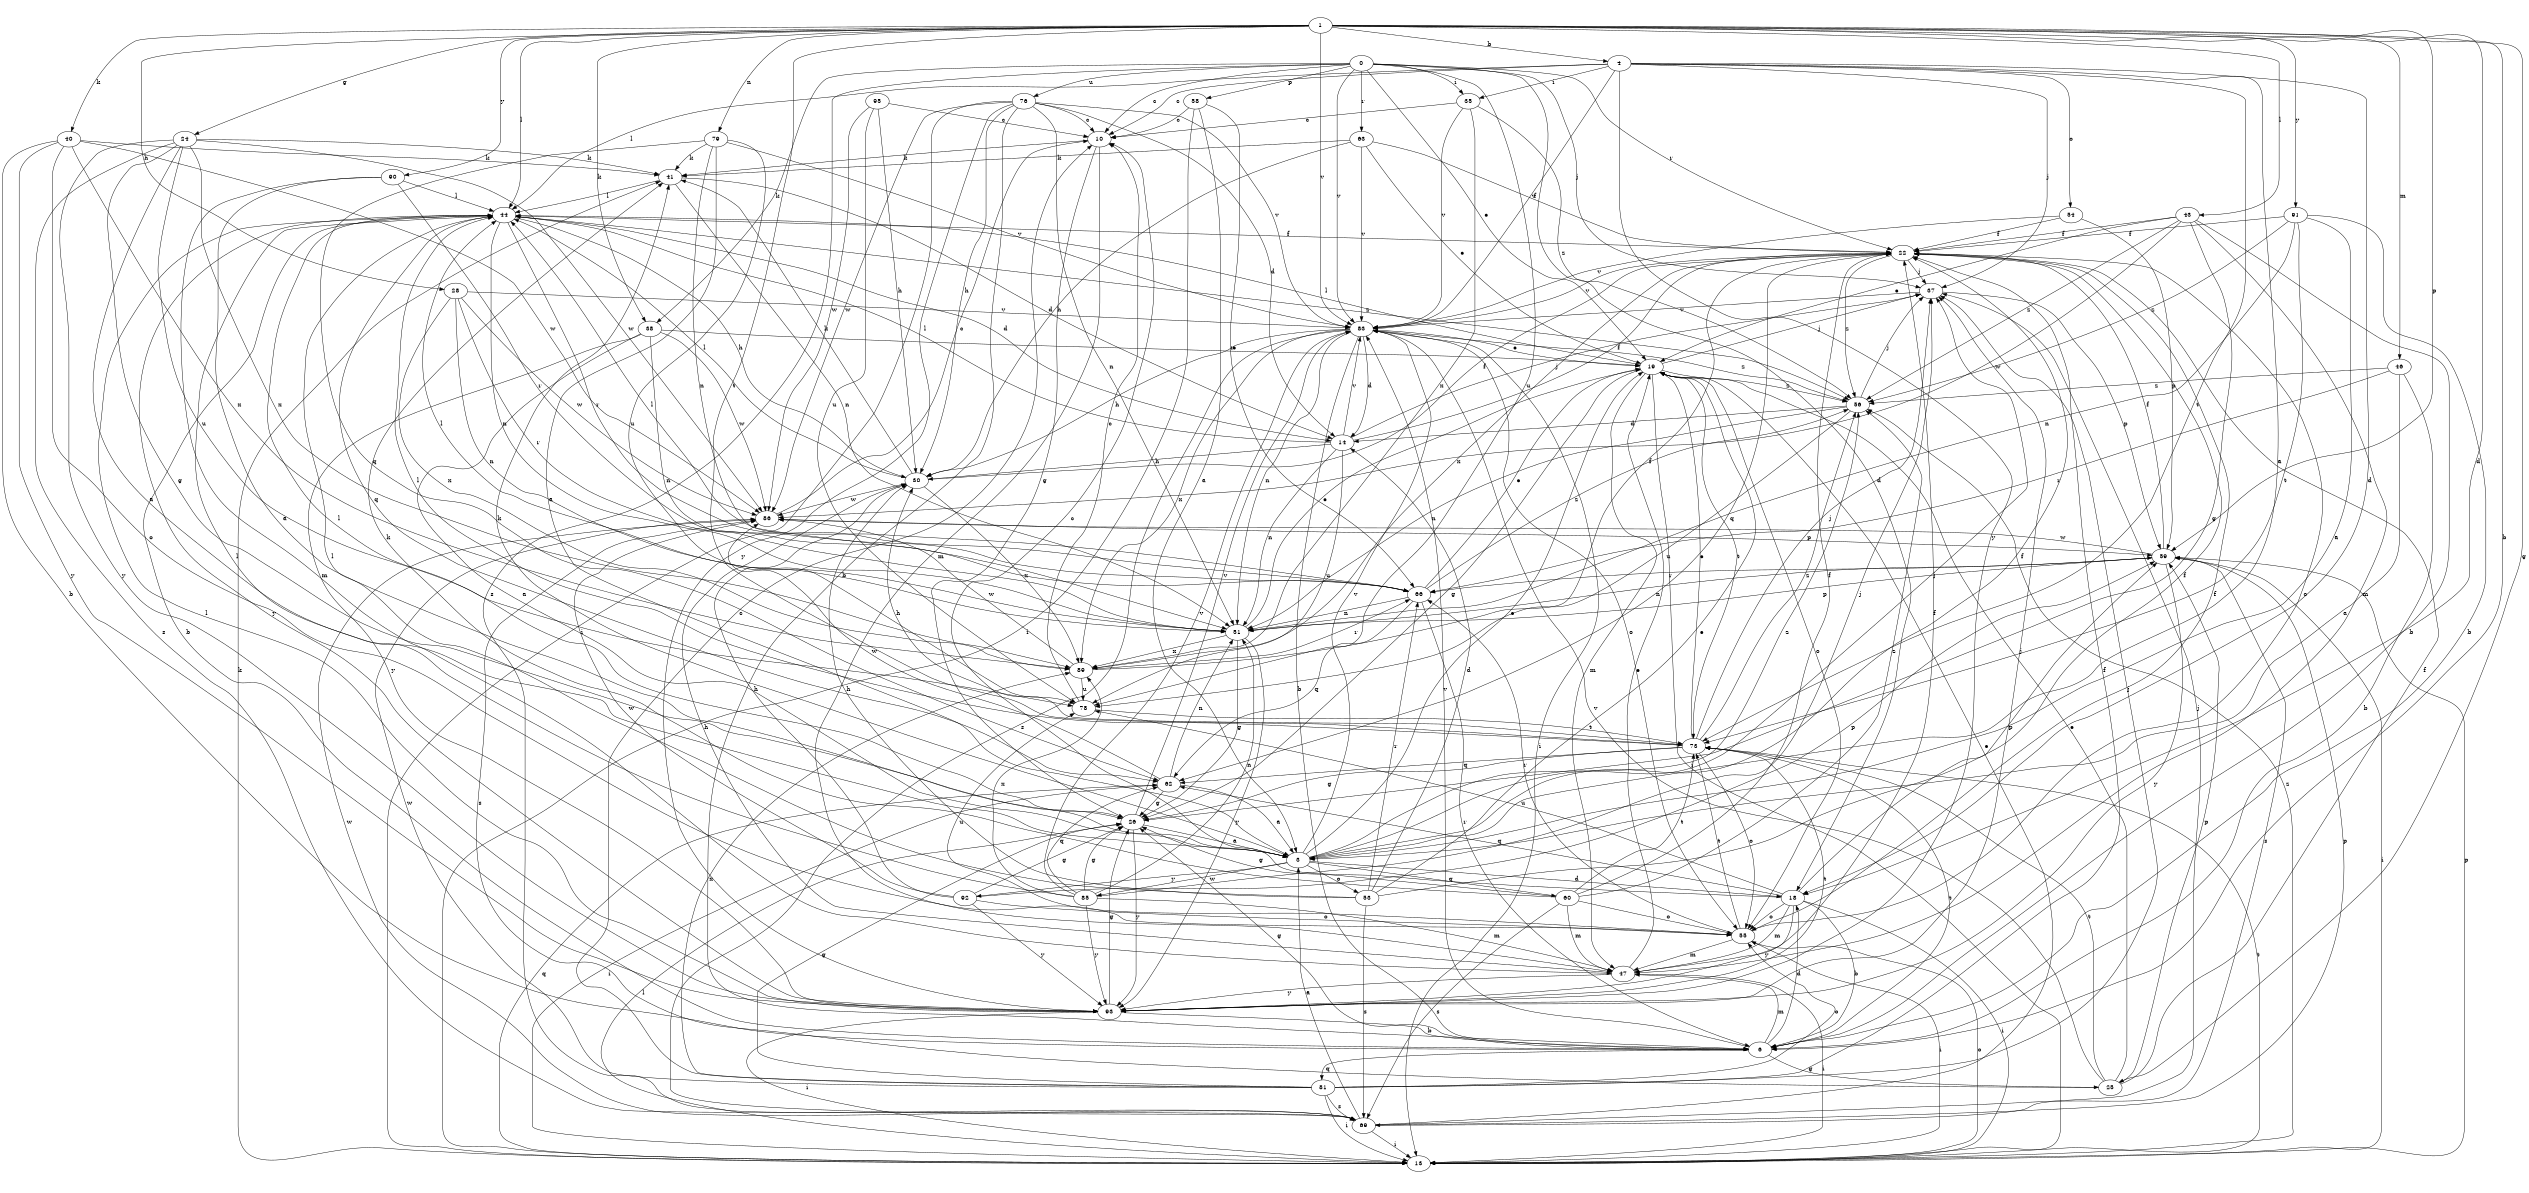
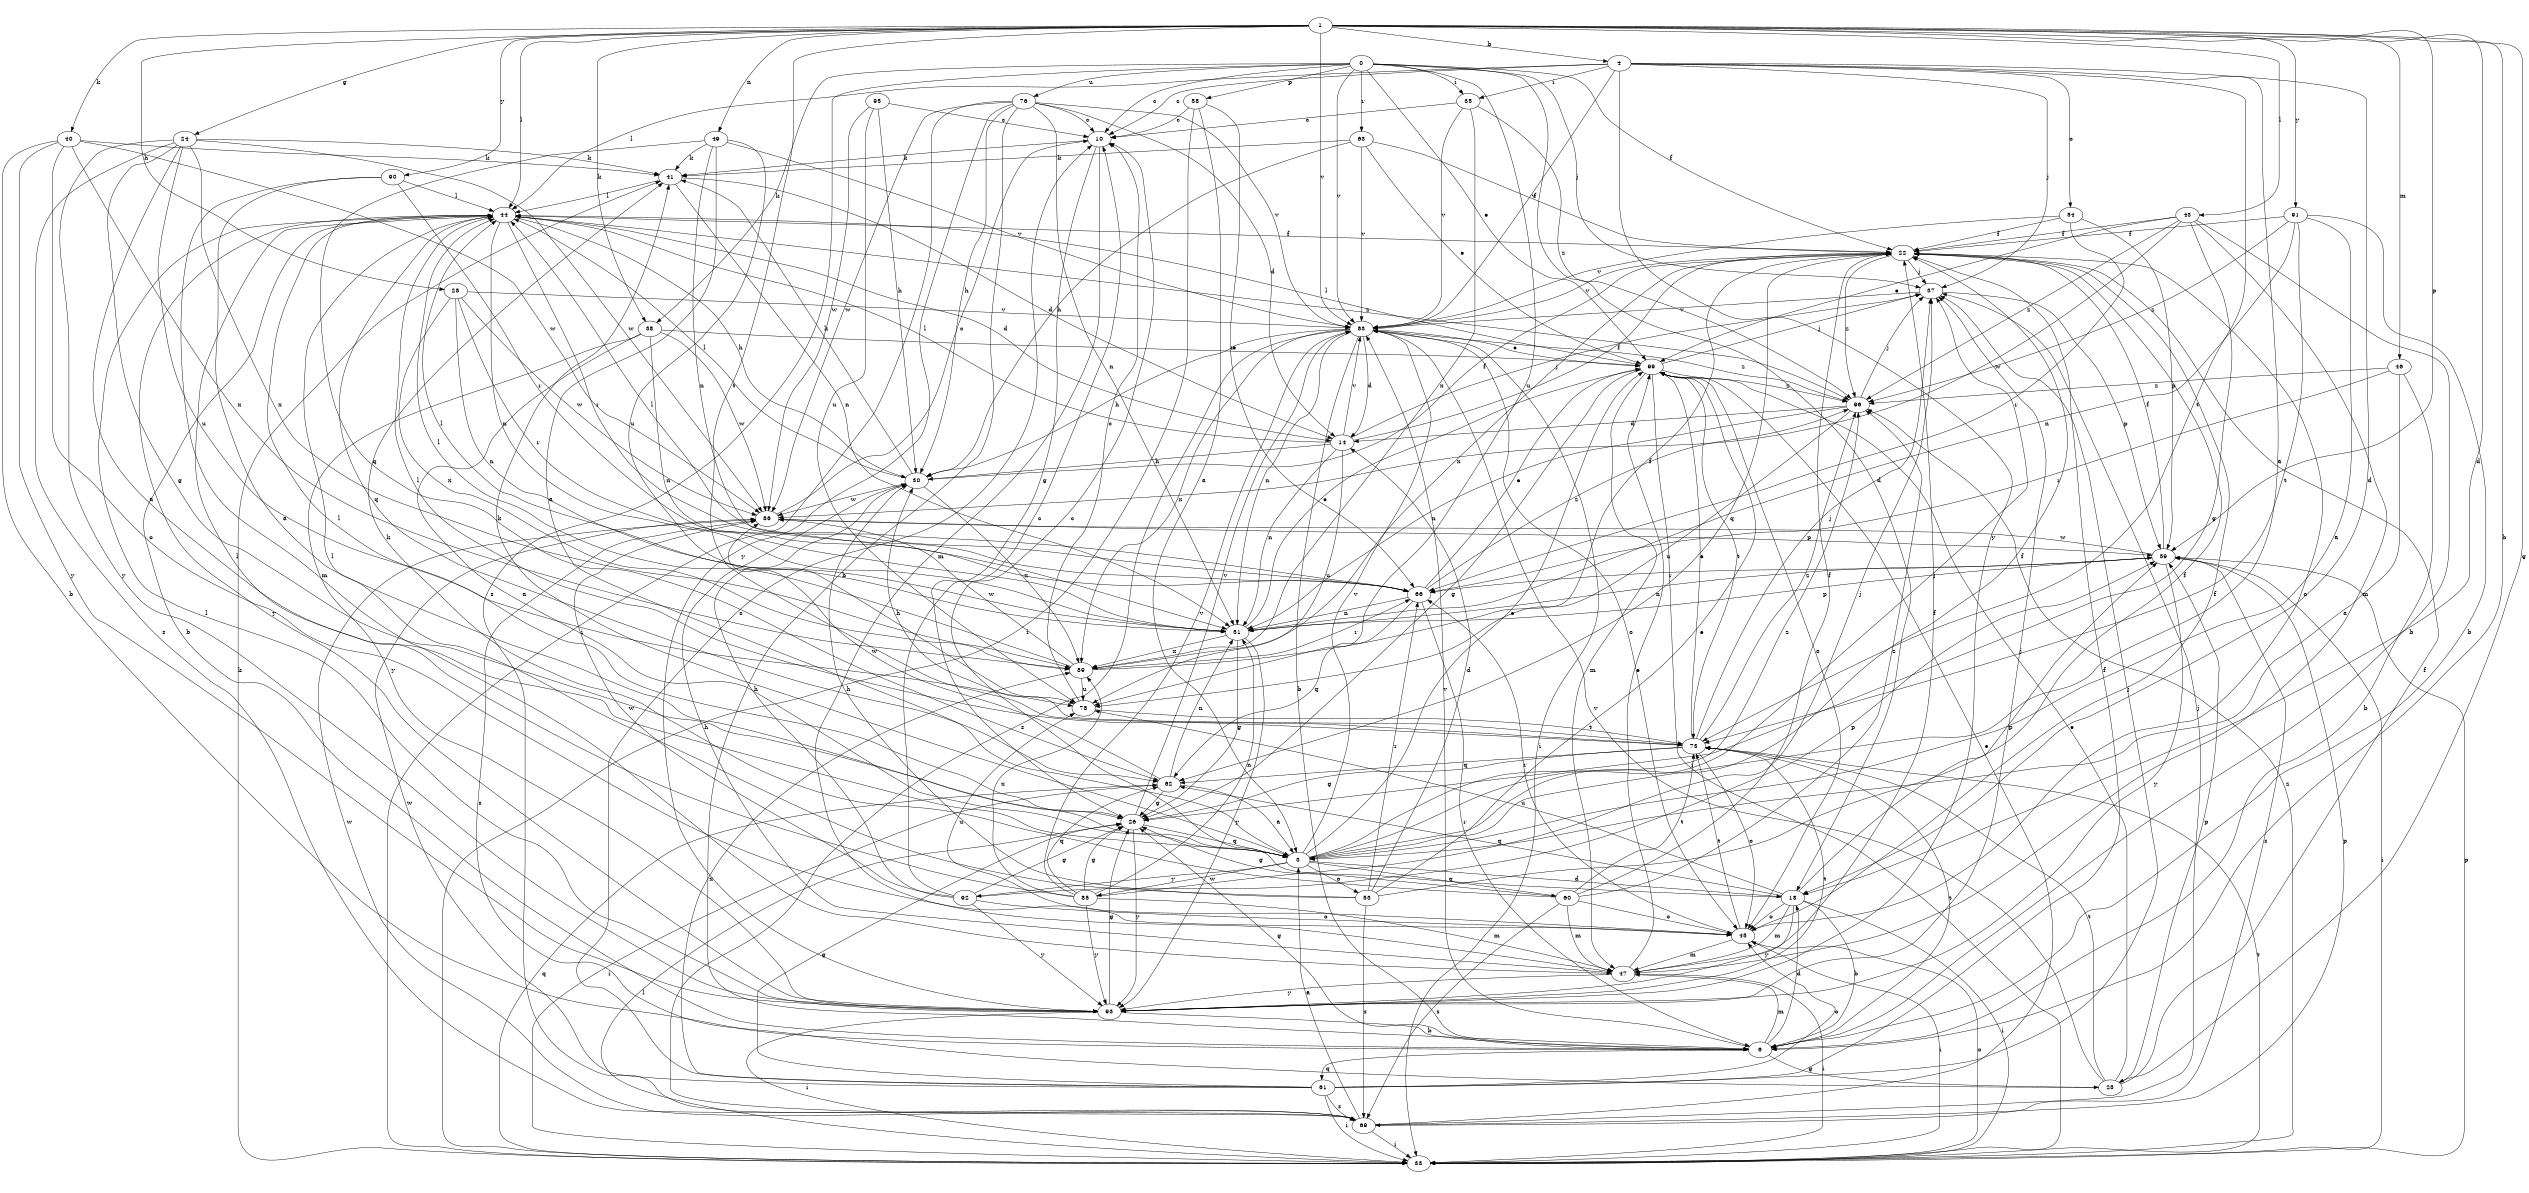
(716, 139) -> (716, 139)
(1671, 158) -> (1671, 158)
(1652, 367) -> (1652, 367)
(1858, 405) -> (1858, 405)
none -> (1845, 463)
none -> (1013, 551)
none -> (616, 553)
(1235, 841) -> (1235, 841)
(1743, 936) -> (1743, 936)
(1323, 1088) -> (1323, 1088)
(1419, 1164) -> (1419, 1164)
